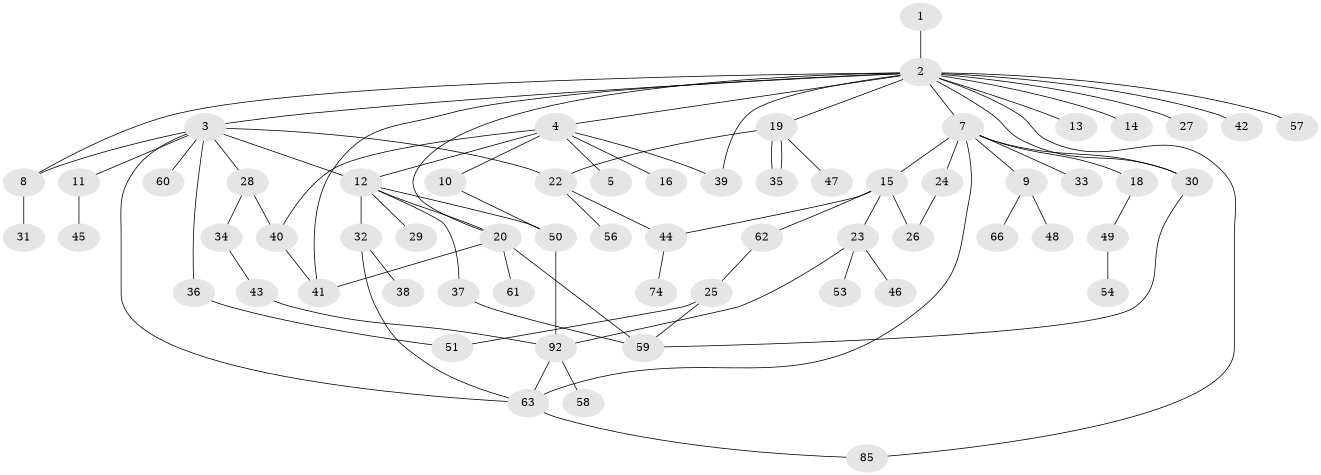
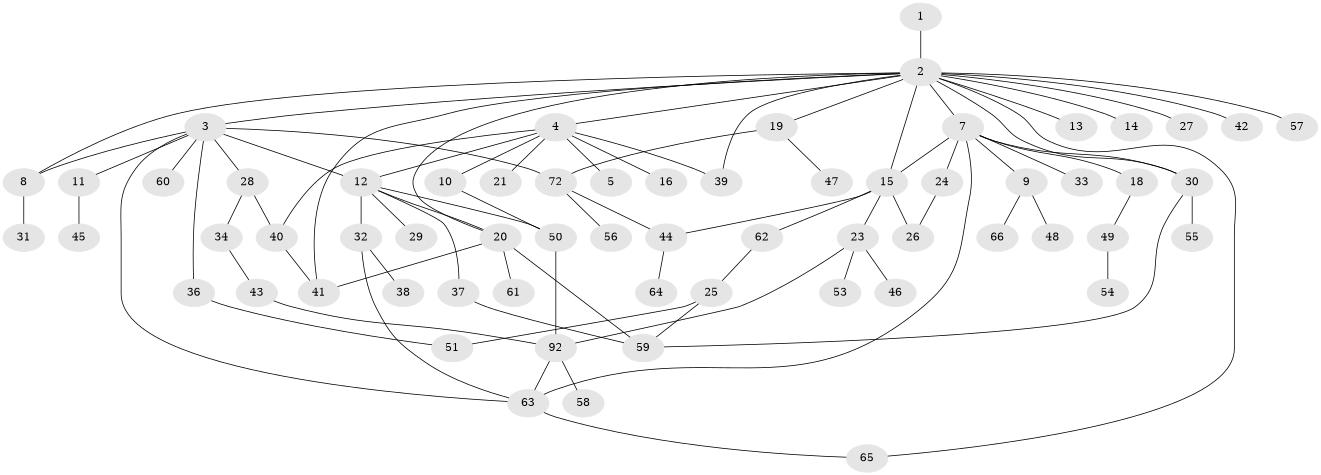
none -> (904, 127)
none -> (501, 182)
(556, 182) -> (556, 182)
(777, 182) -> none
none -> (1192, 238)
(656, 293) -> (656, 293)
(867, 458) -> (867, 458)
